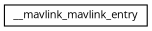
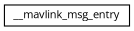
(76, 15) -> (67, 15)
